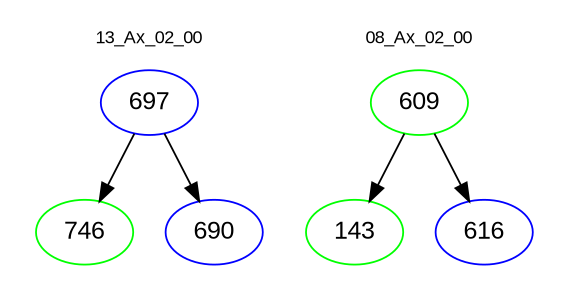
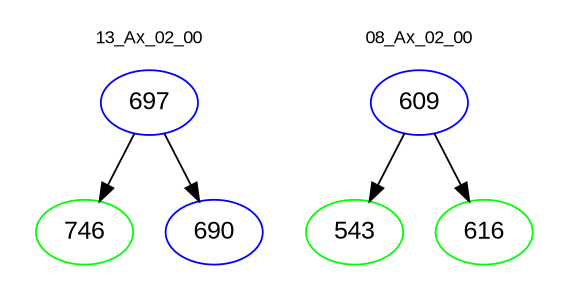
(419, 103) -> (419, 103)
(355, 232) -> (355, 232)
(484, 232) -> (484, 232)
